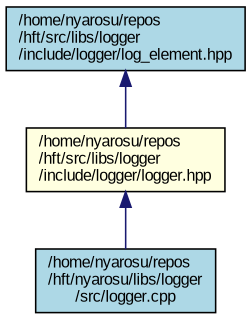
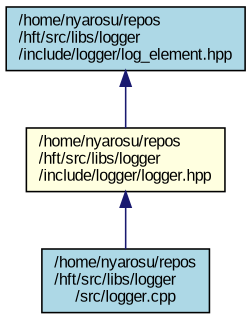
(126, 281) -> (126, 281)
